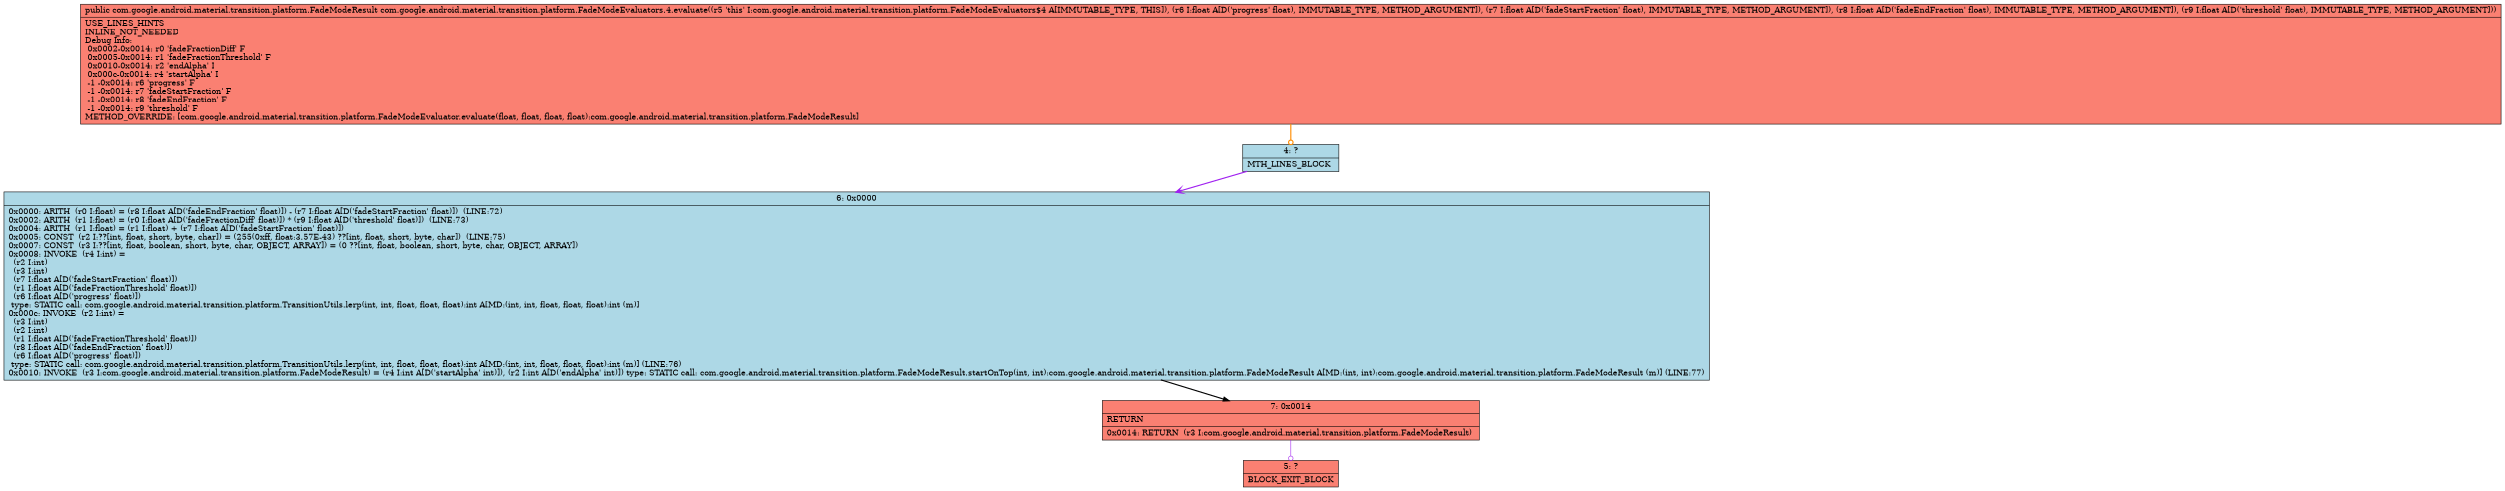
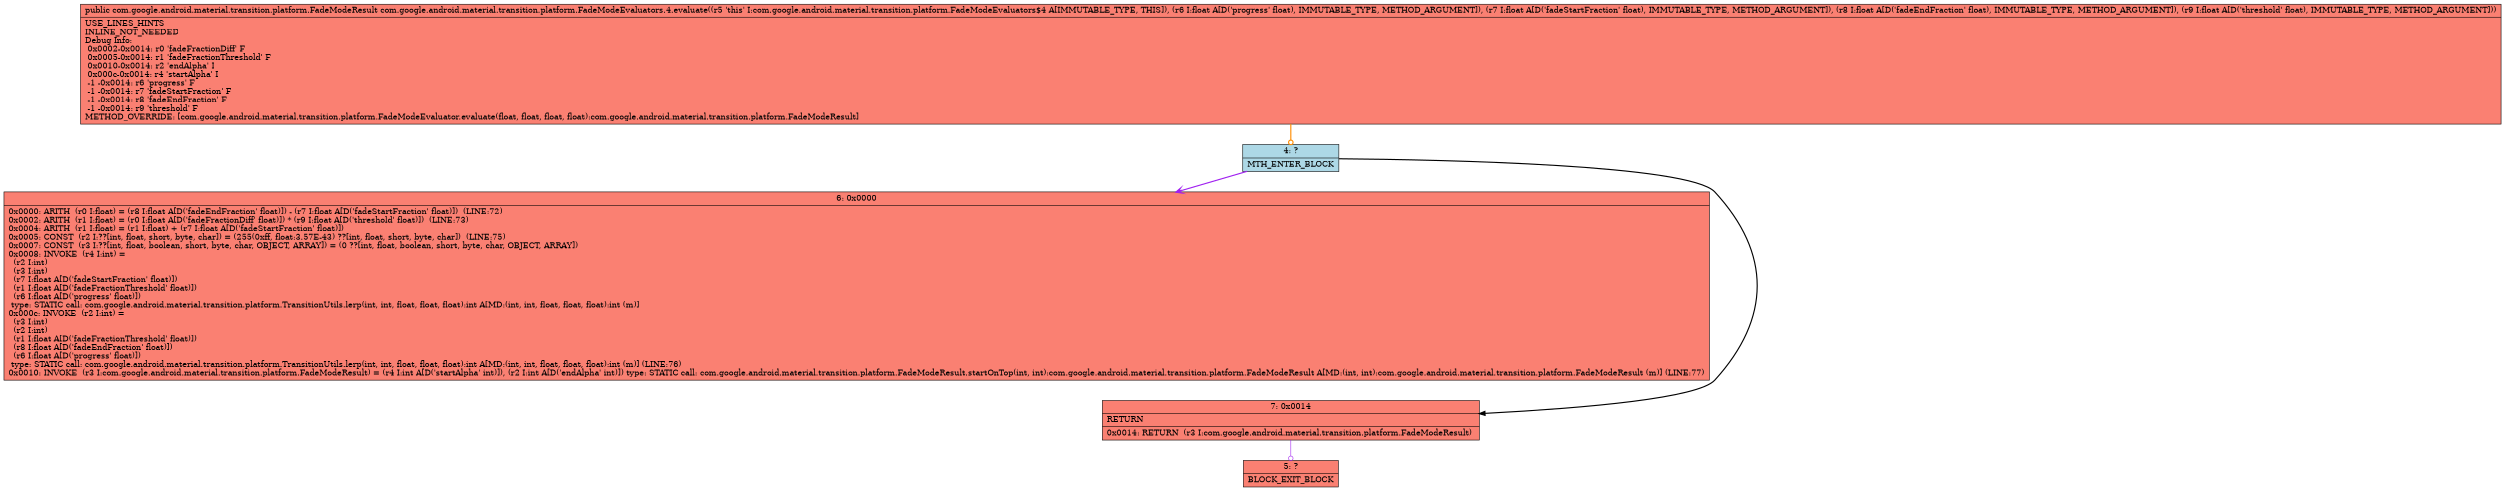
(1289, 164) -> (1291, 164)
(857, 286) -> (857, 286)
(1192, 389) -> (1735, 218)
